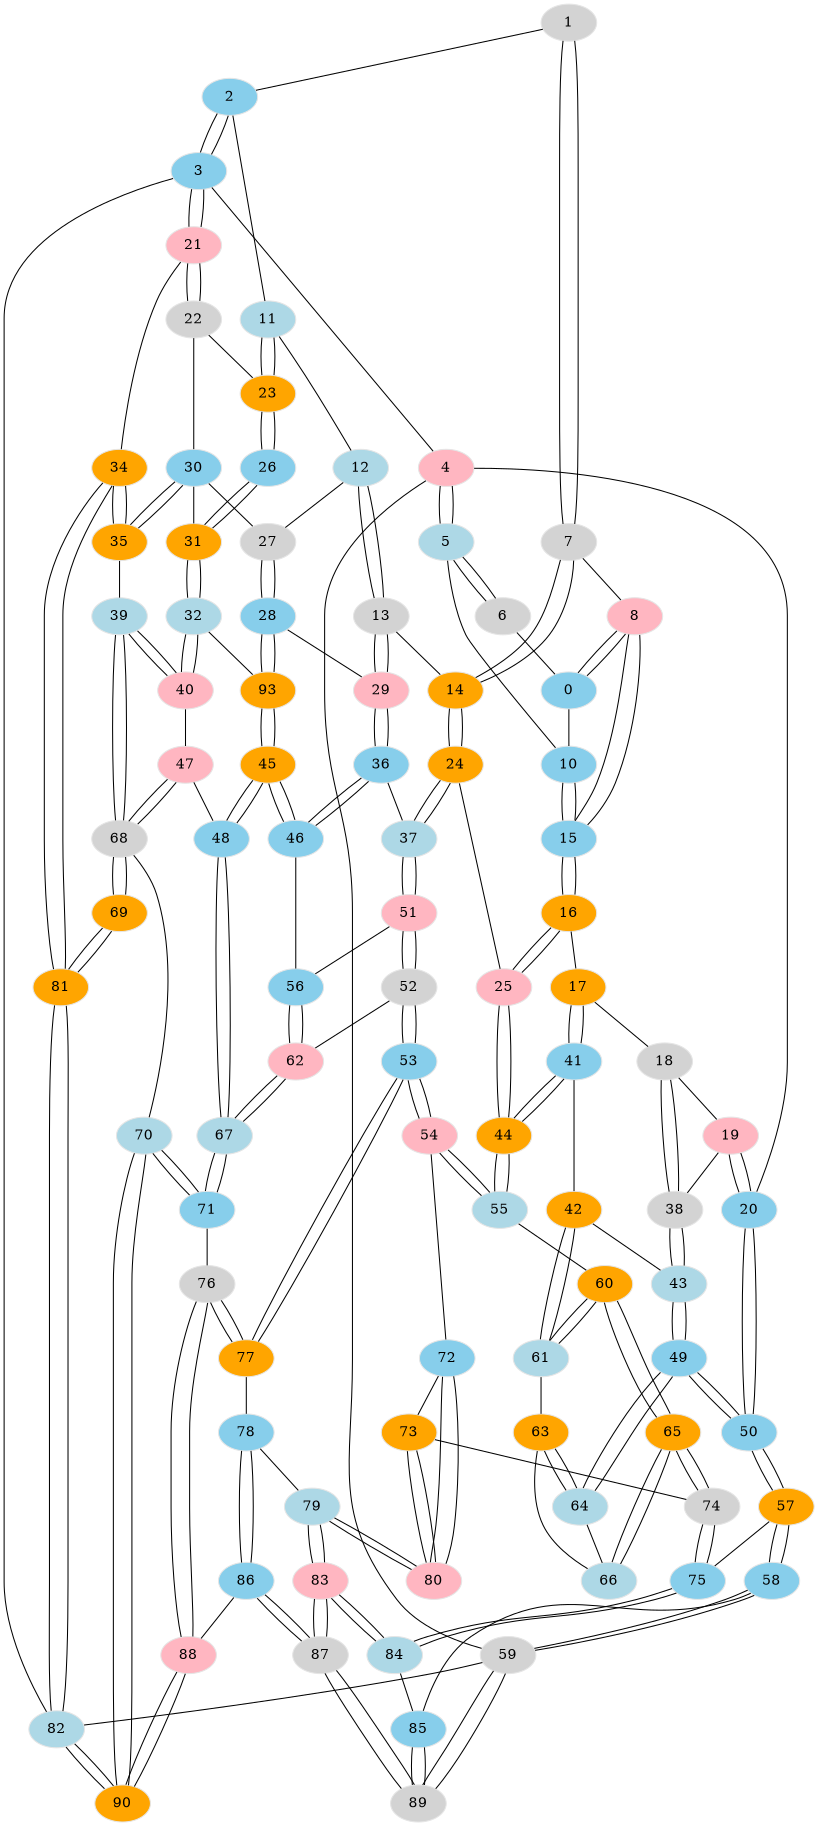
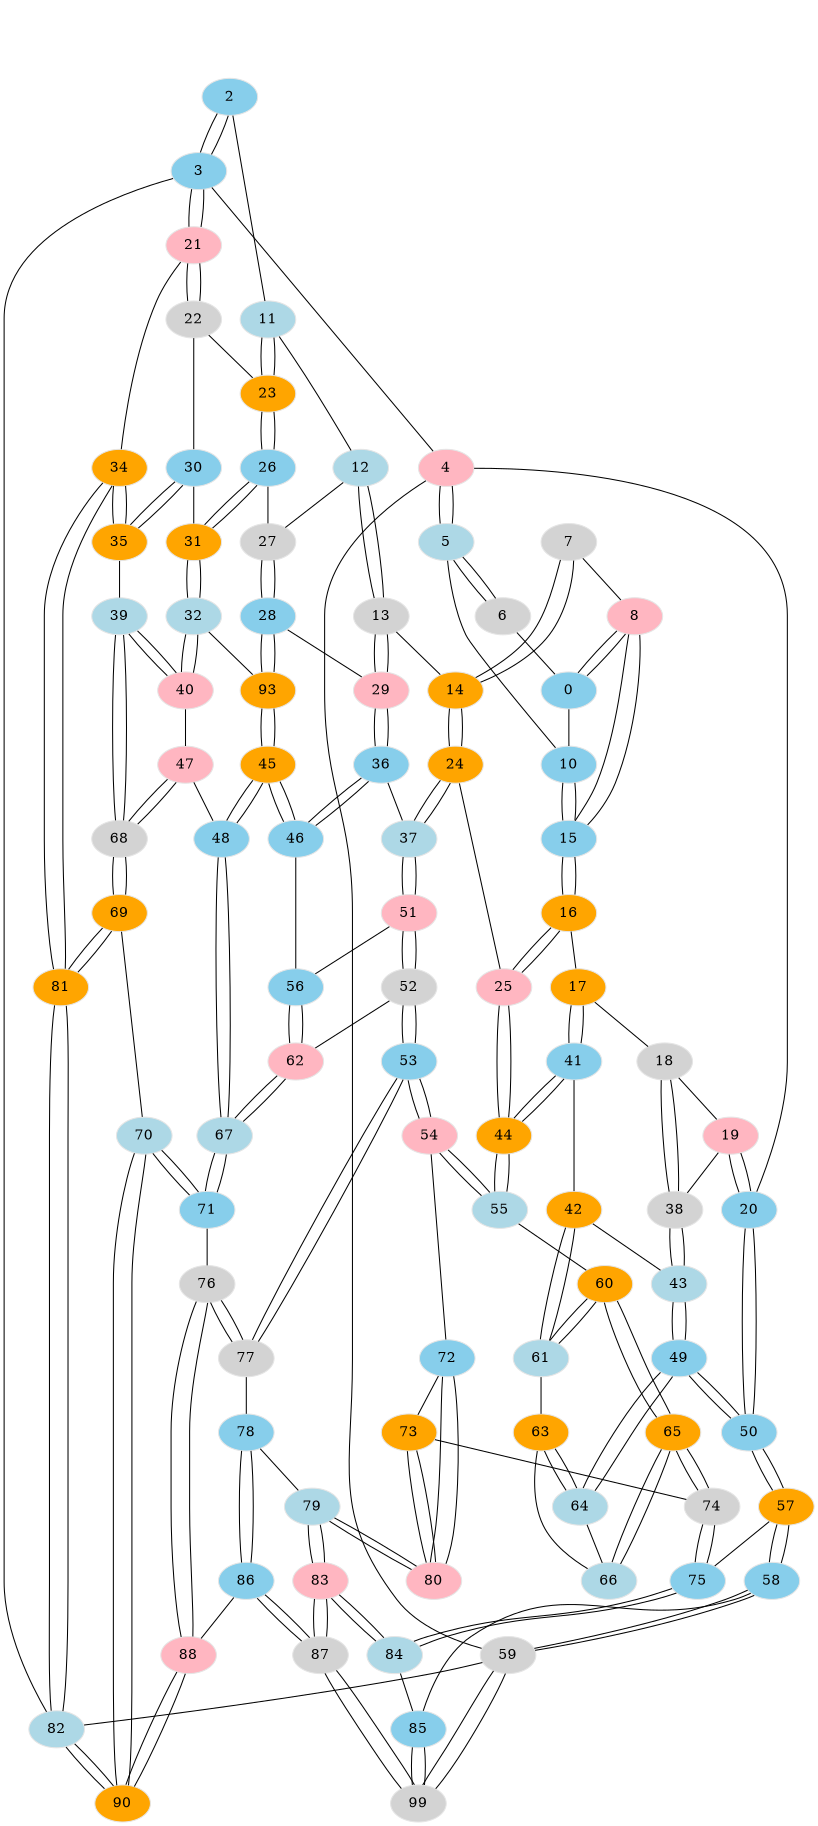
(569, 23) -> none
(222, 496) -> (268, 505)
(168, 983) -> (132, 1024)
(246, 1358) -> (246, 1358)
(418, 1803) -> (418, 1803)
